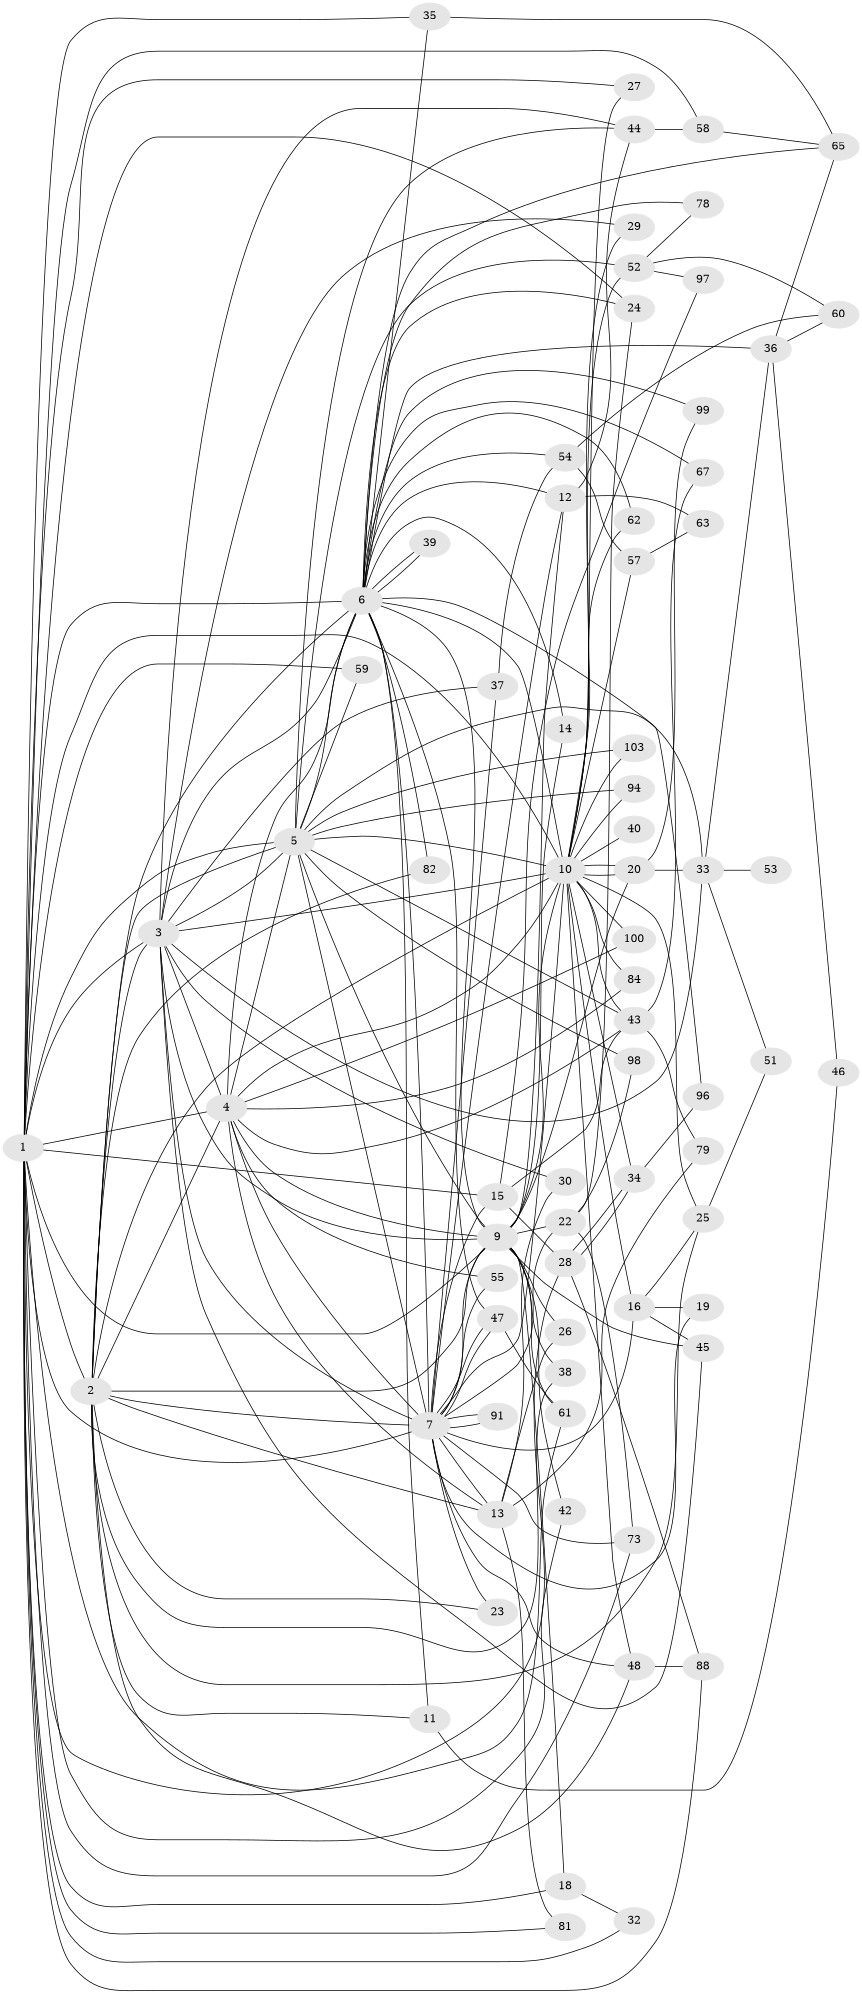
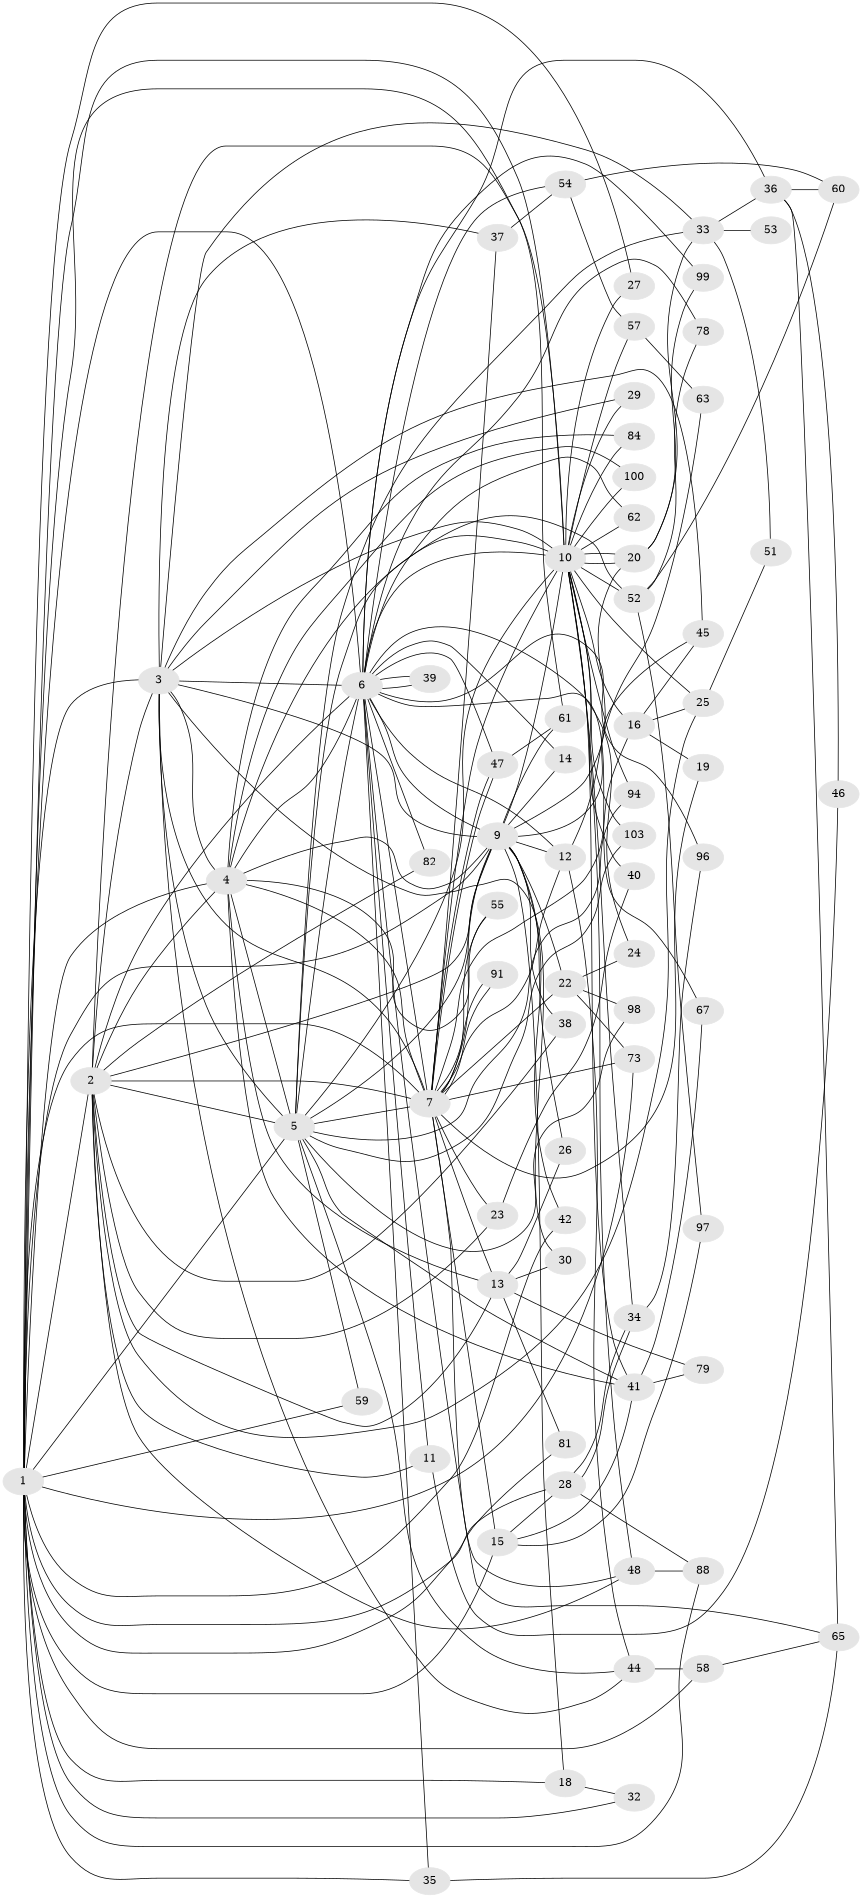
(78, 373) -> none
(634, 1021) -> (634, 1387)
none -> (582, 1053)
